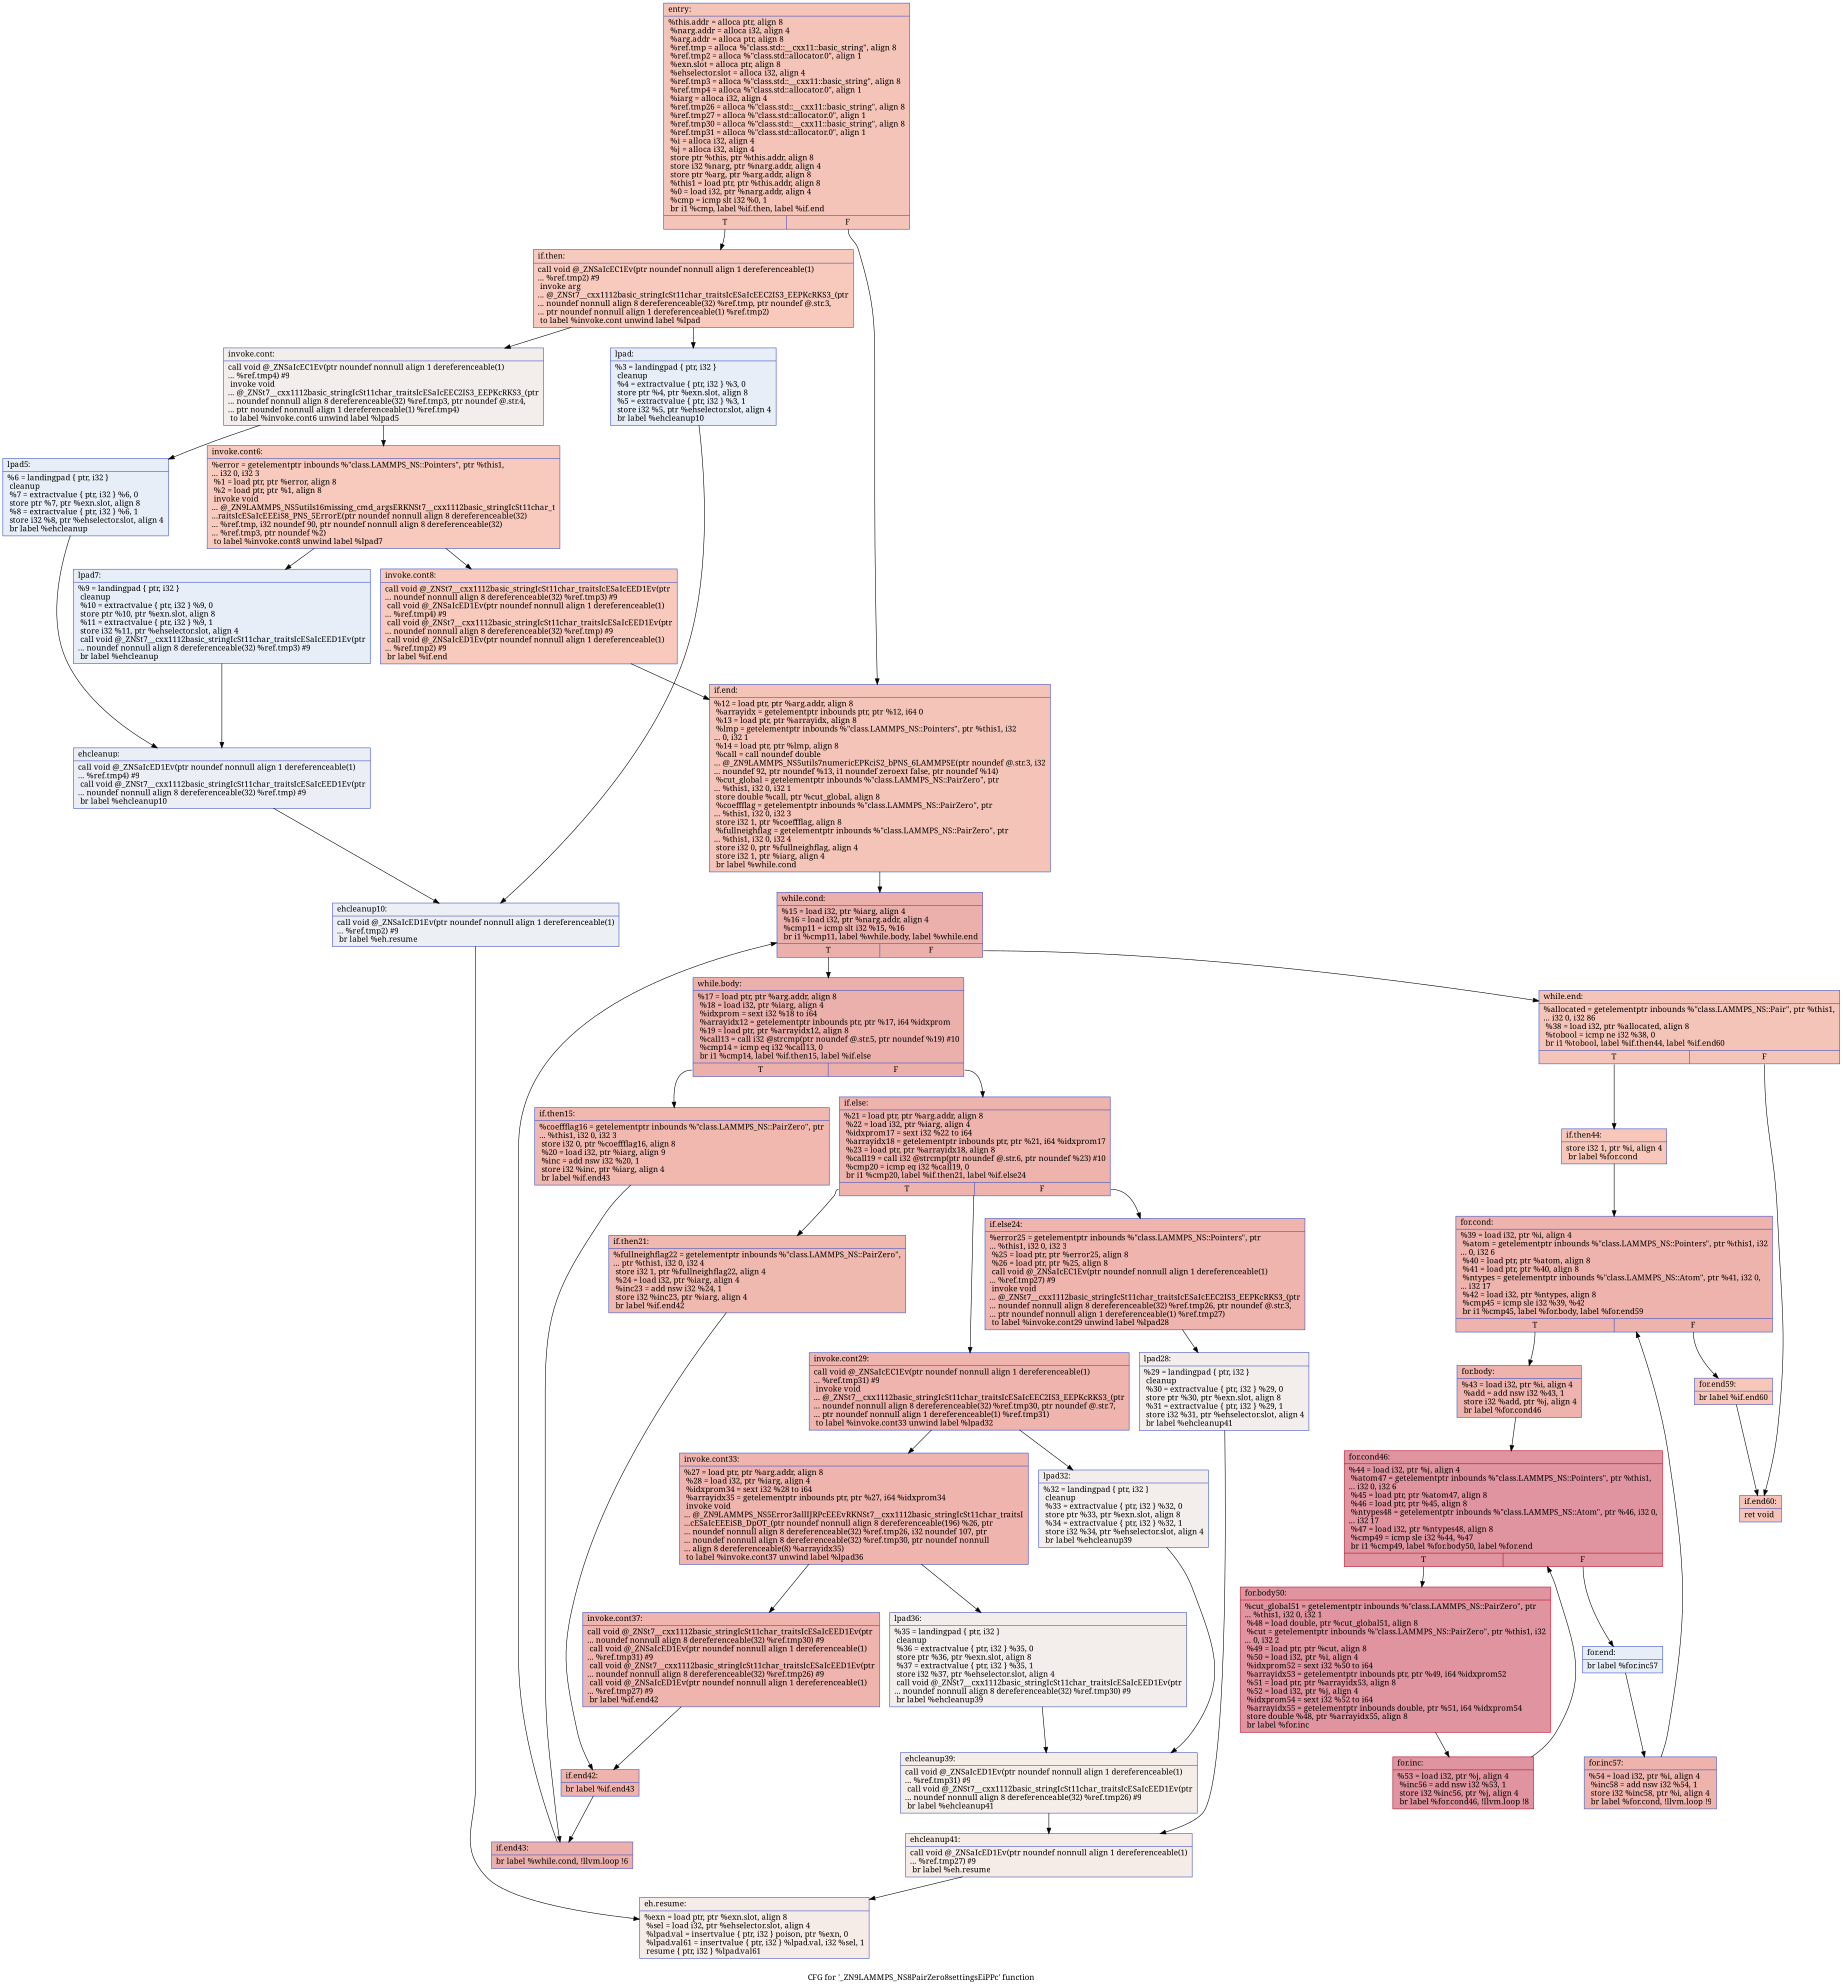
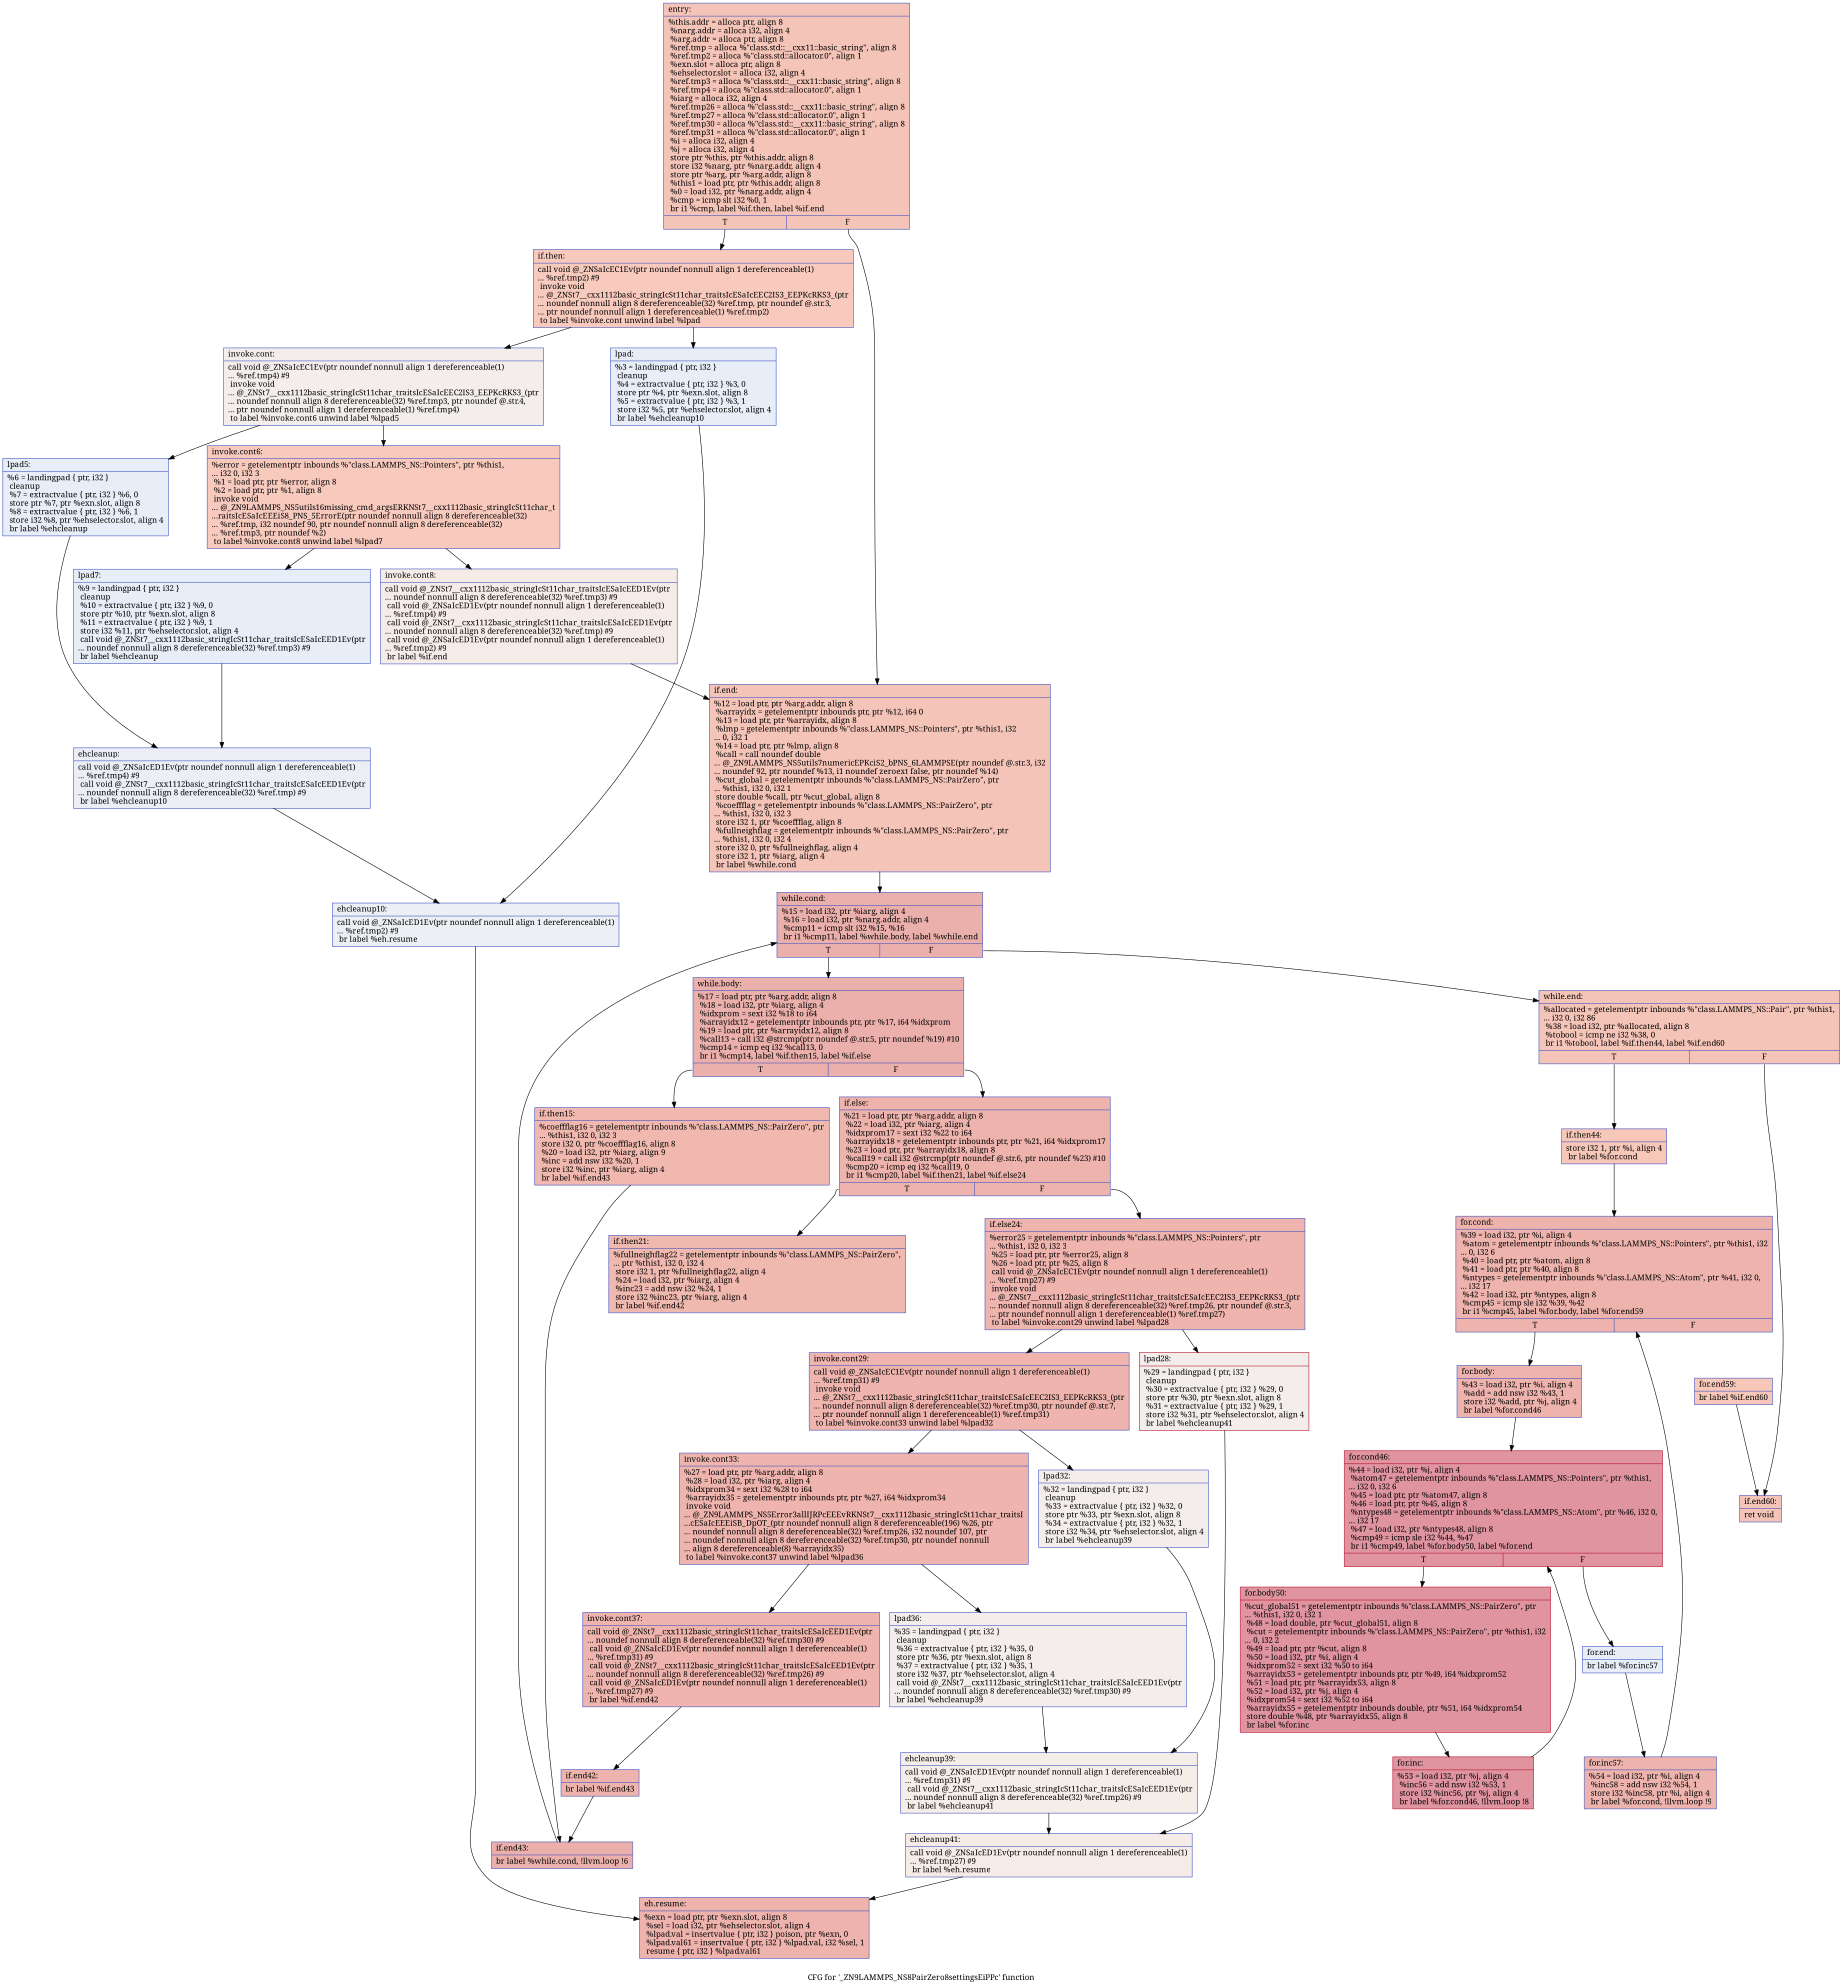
(559, 287) -> (561, 287)
(529, 616) -> (529, 616)
(972, 1271) -> (1047, 1340)
(1700, 1355) -> none
(1224, 1391) -> (1224, 1391)
(599, 1525) -> none
(754, 1928) -> (754, 1928)
